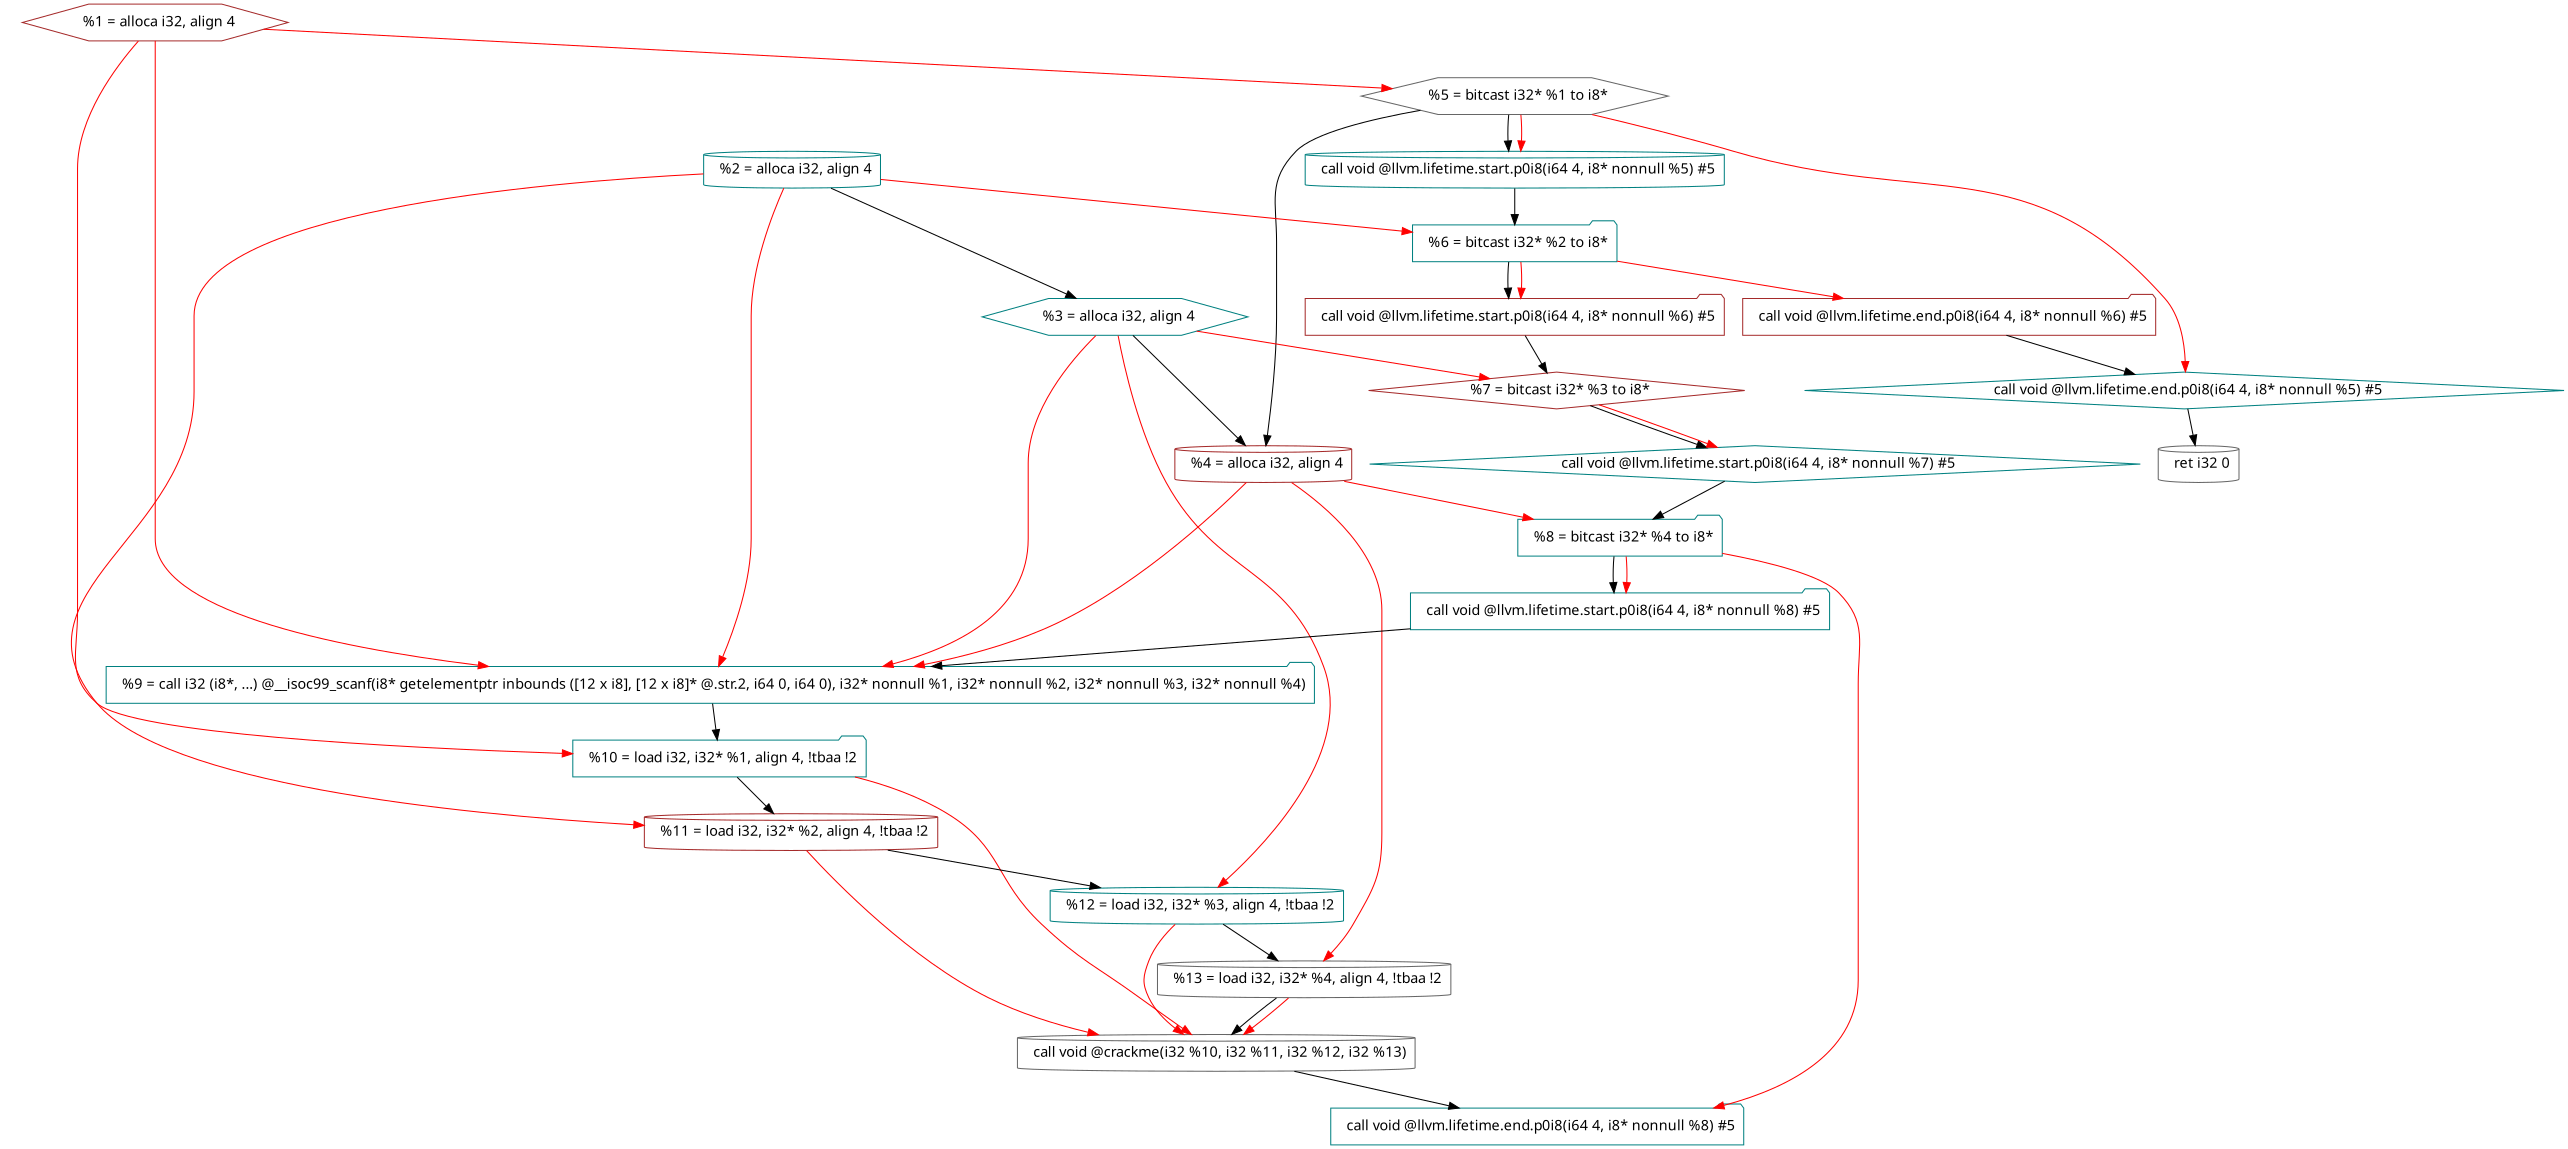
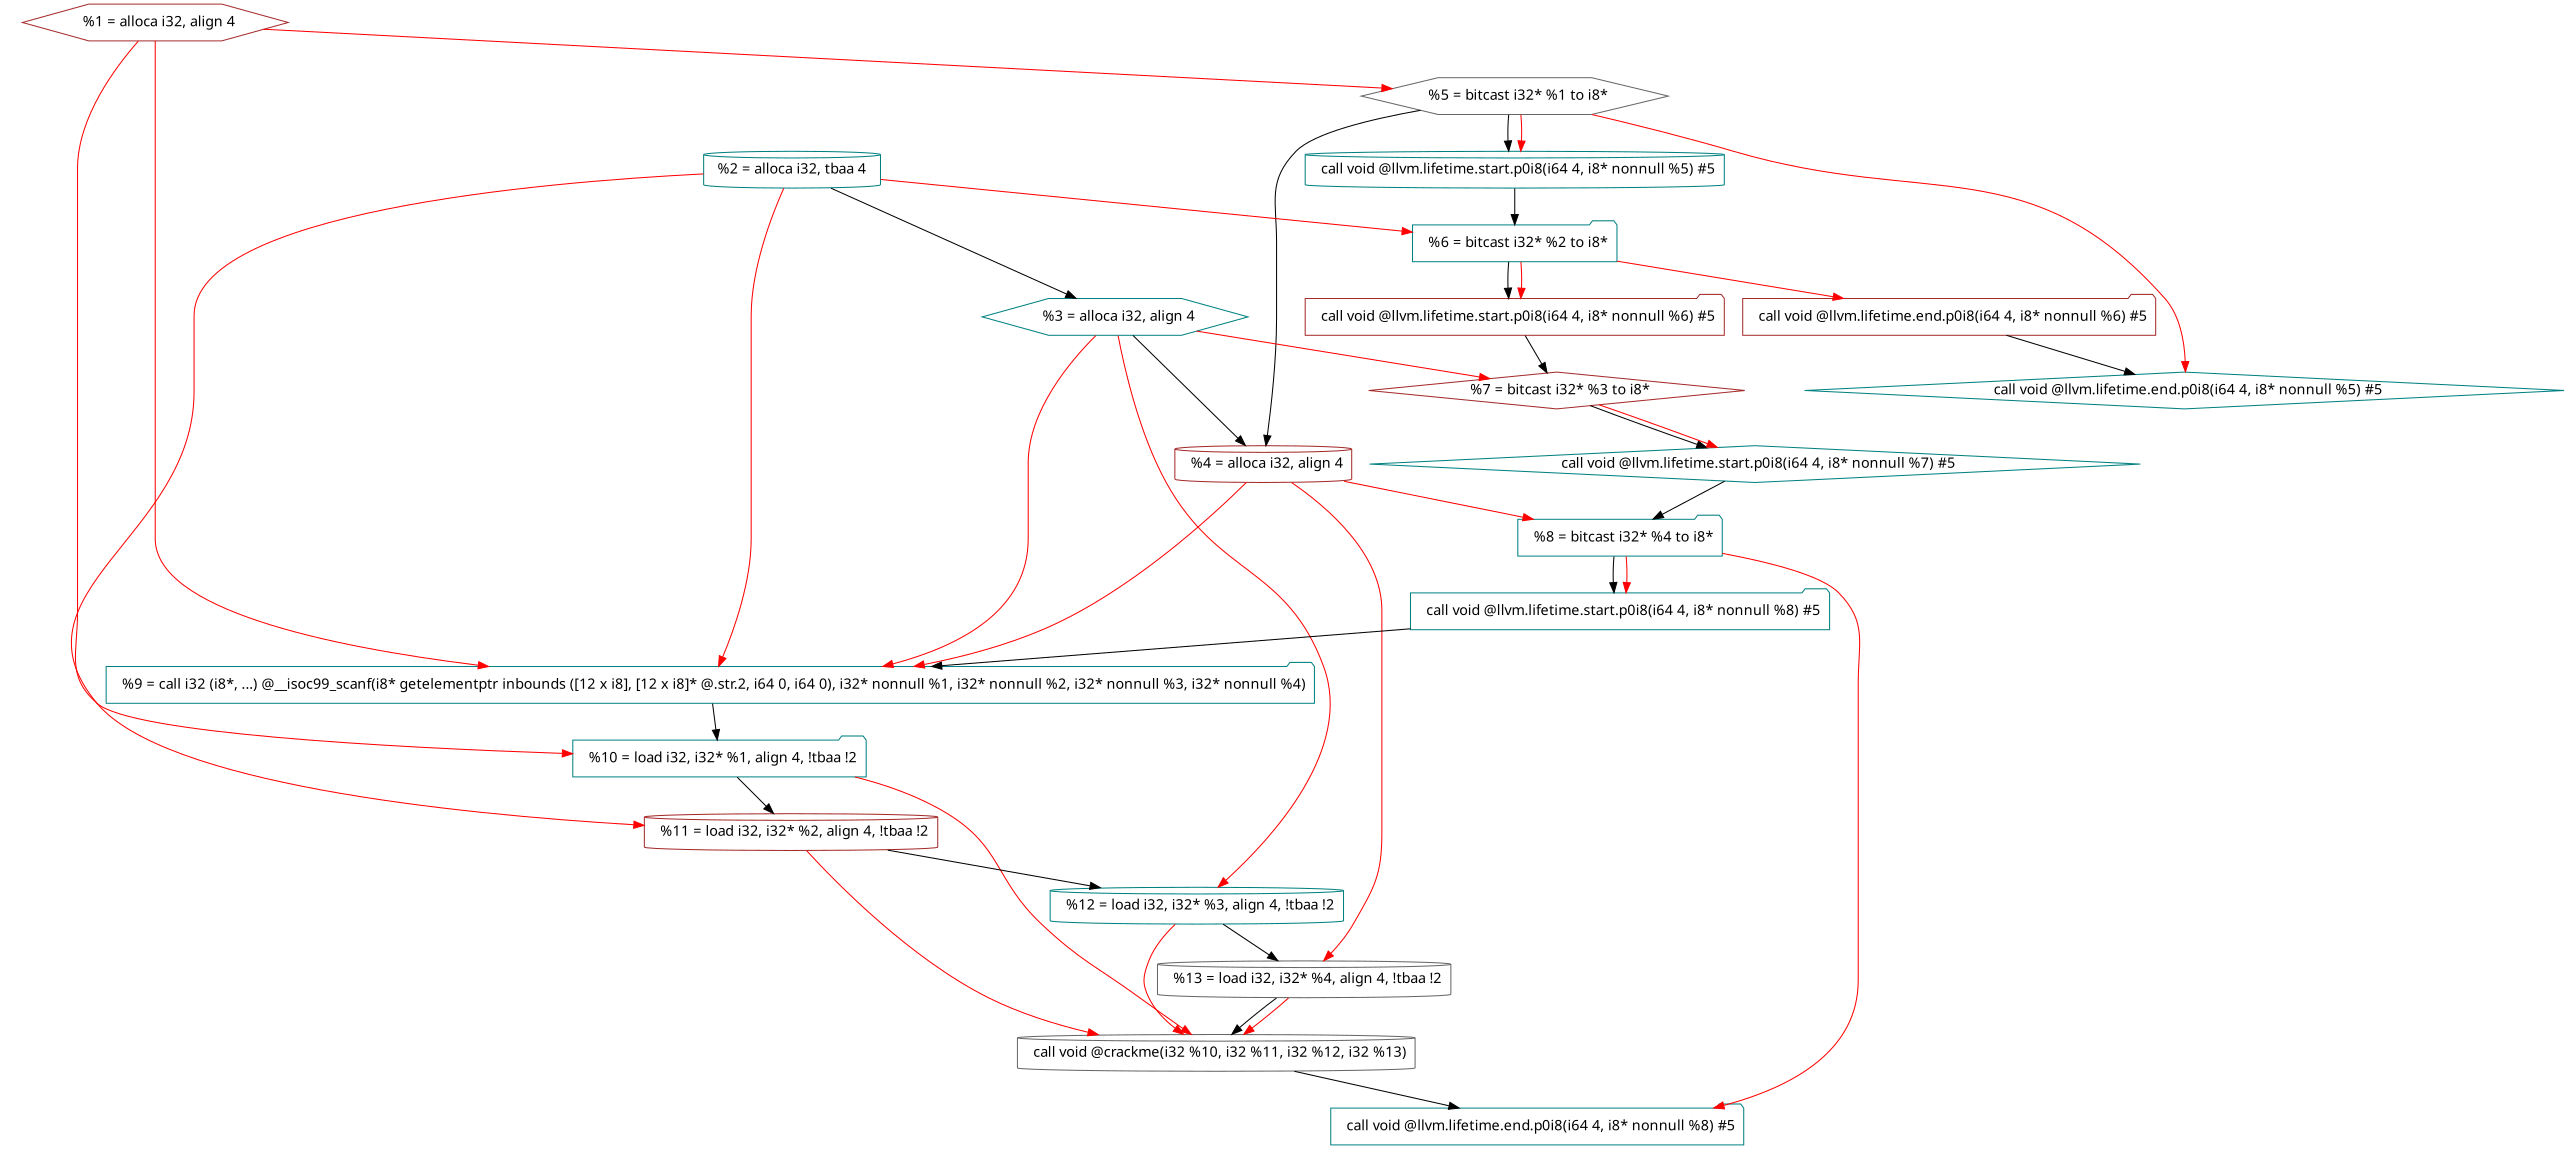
(792, 170) -> (792, 170)
(2199, 464) -> none
